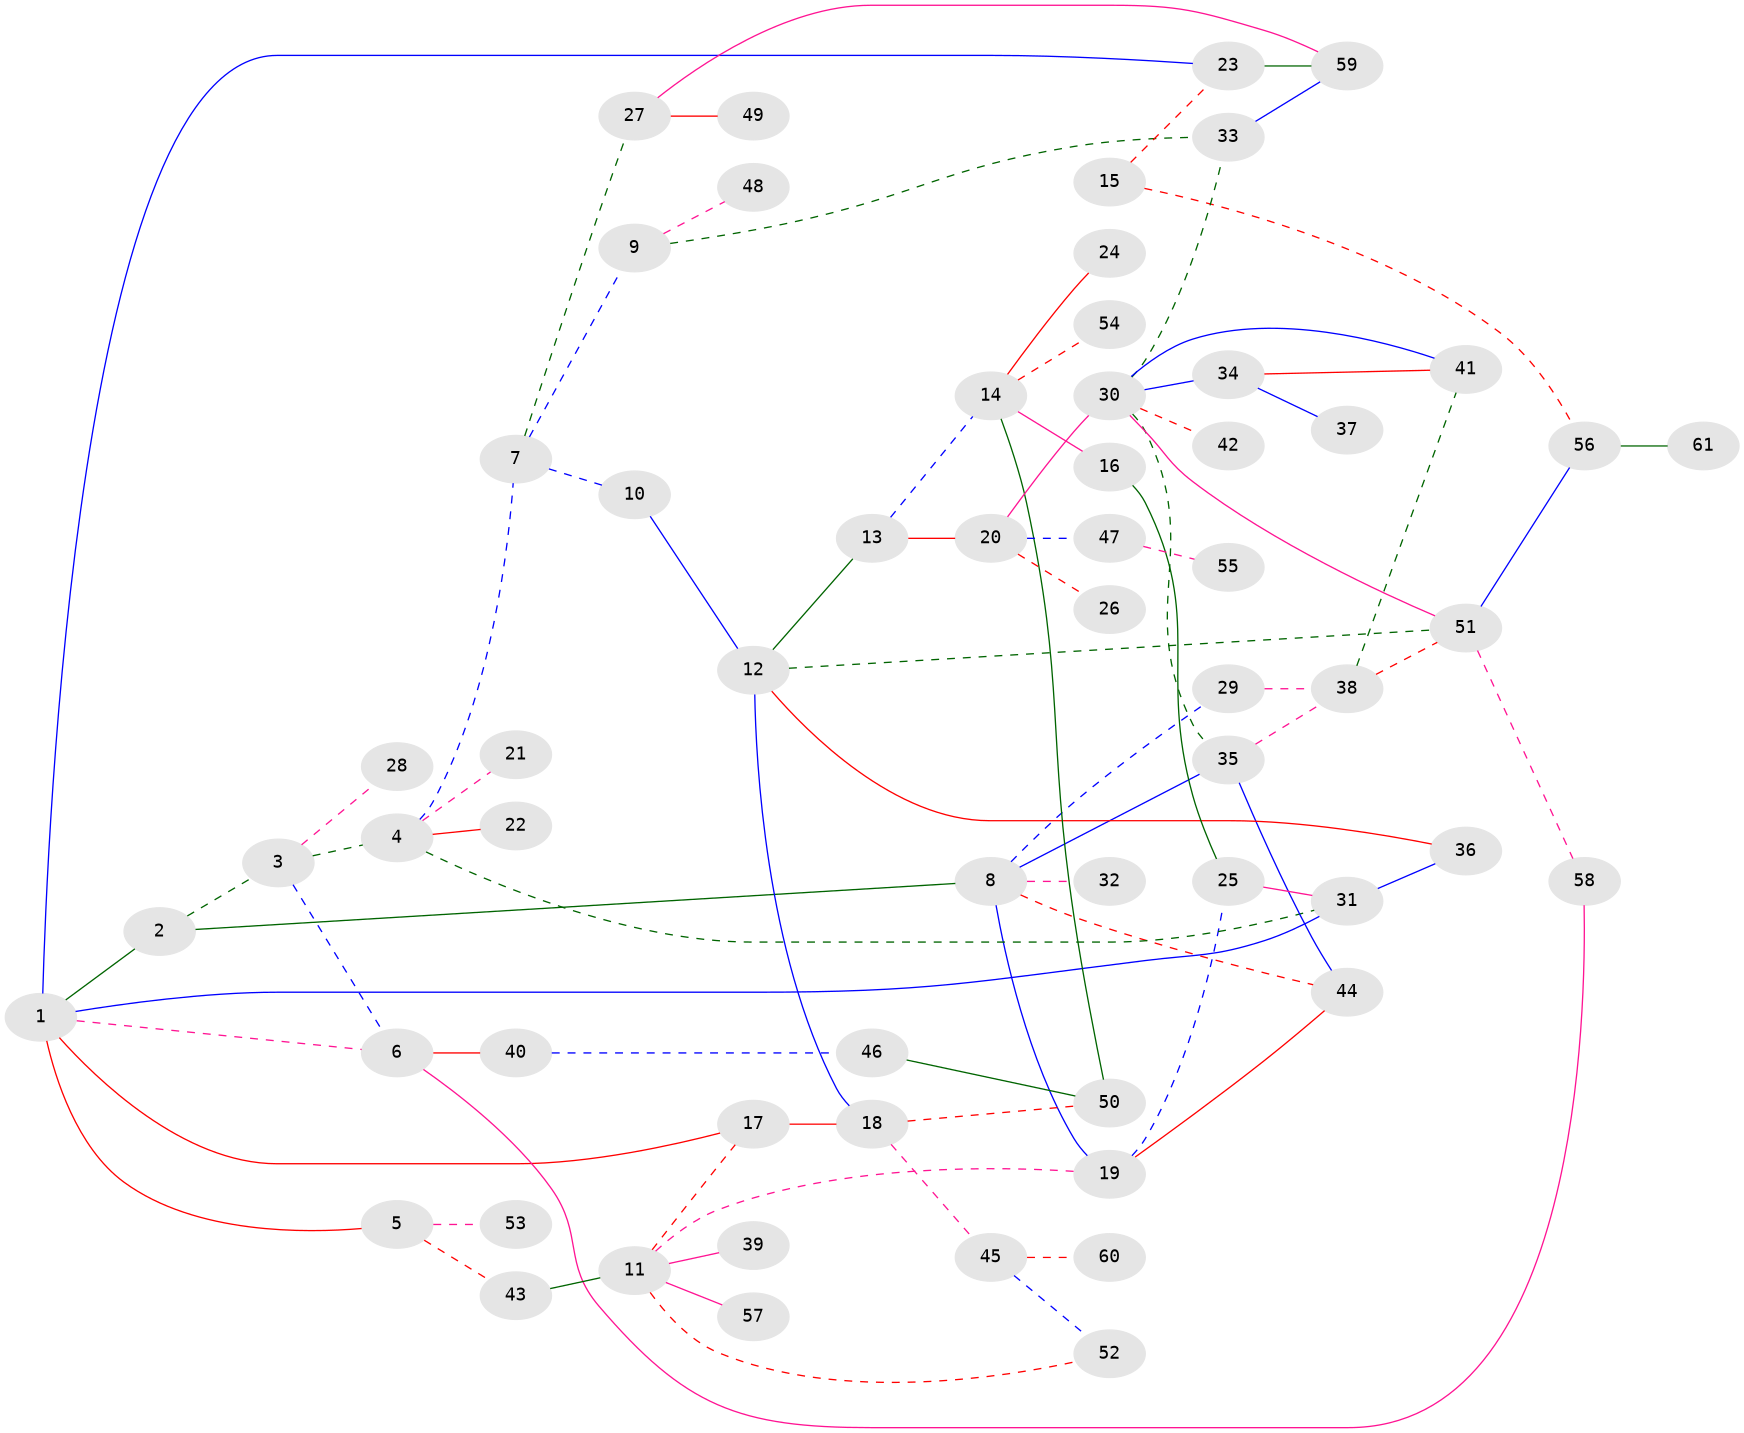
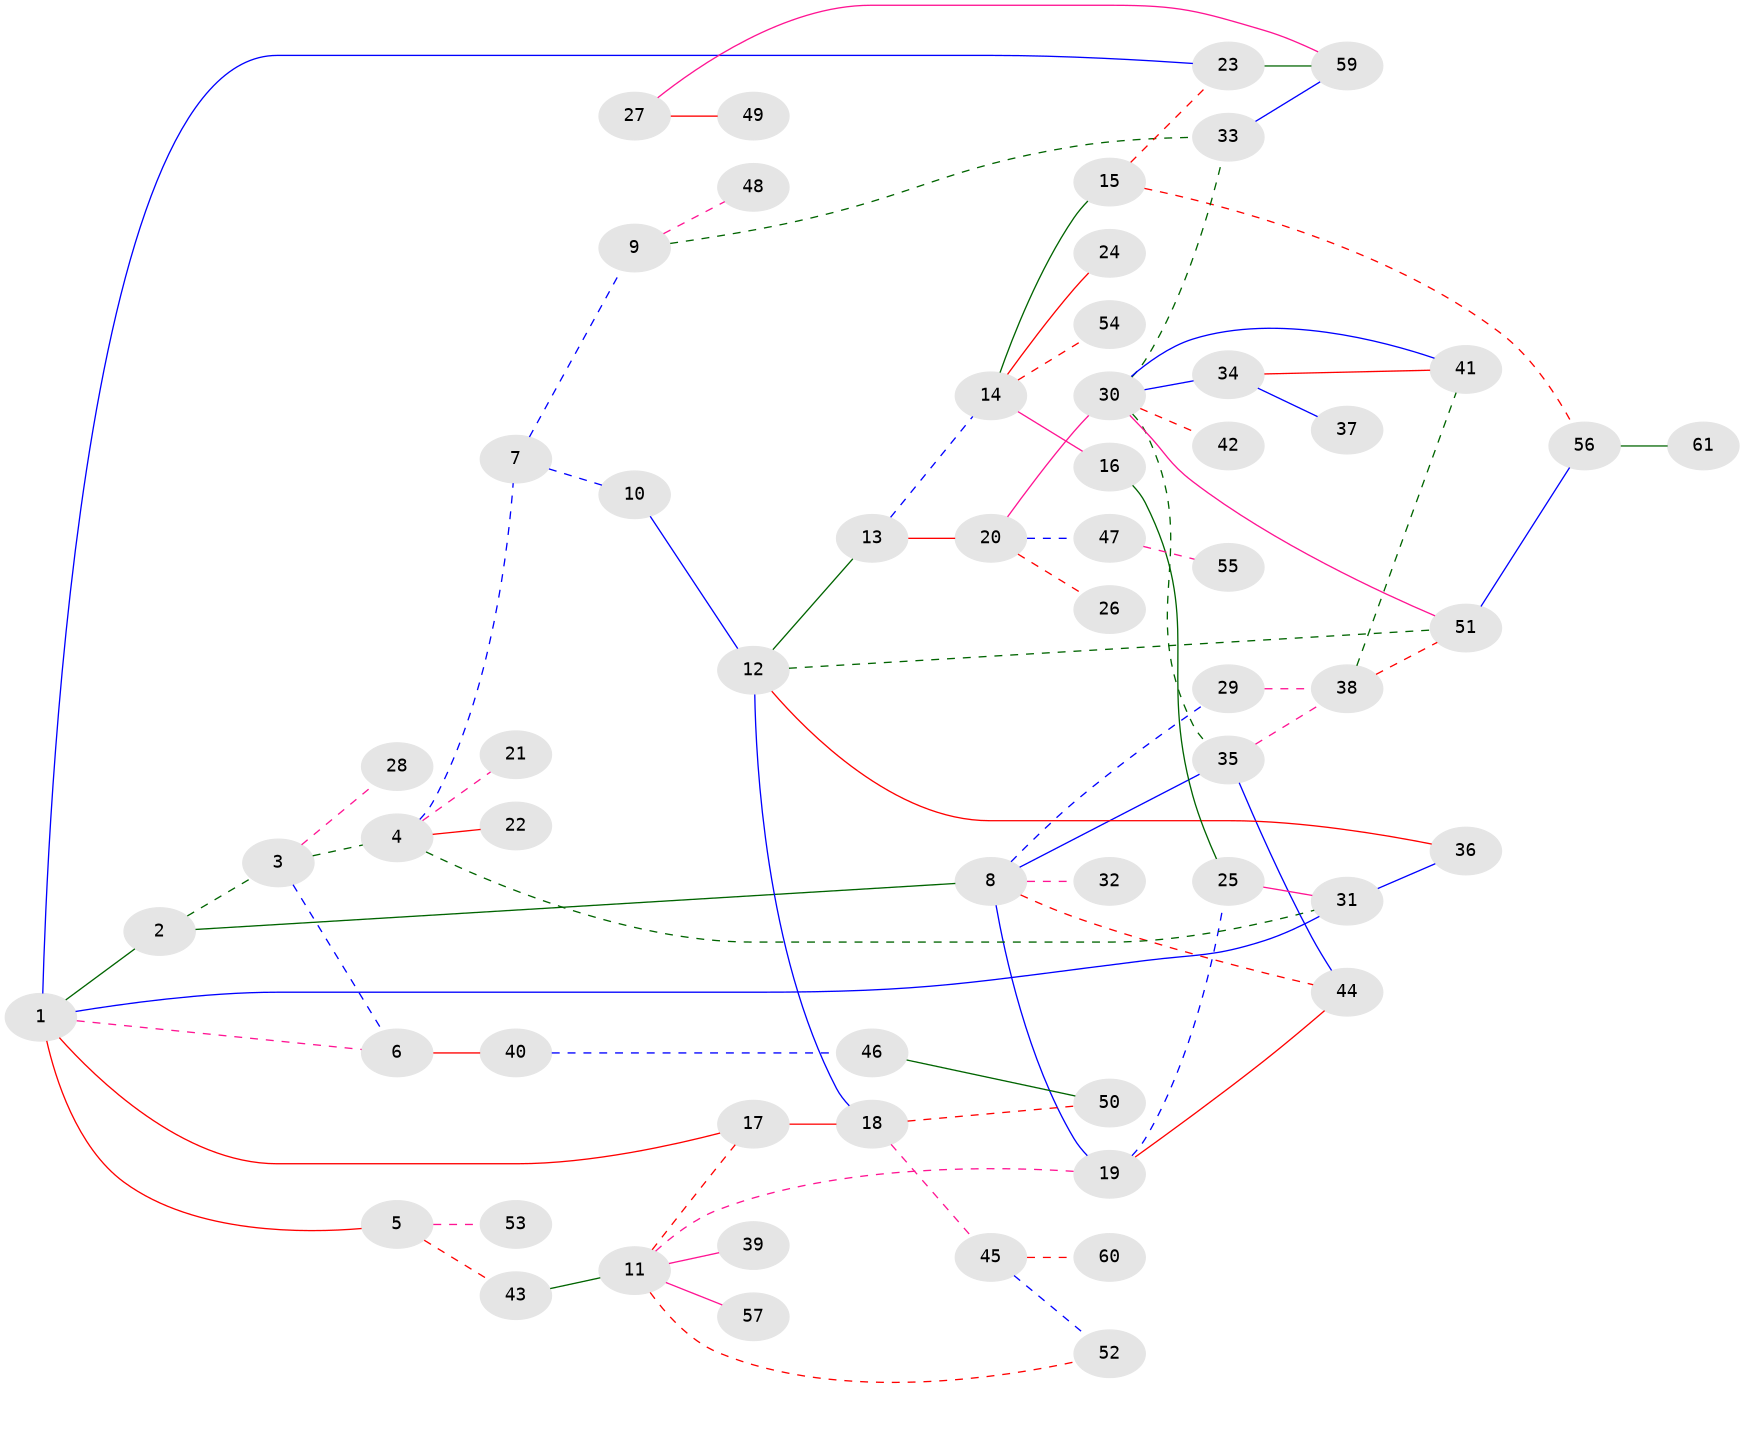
(574, 287) -> none
(1057, 748) -> (1037, 283)
(1585, 881) -> none
